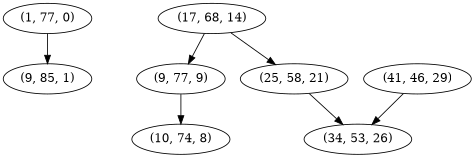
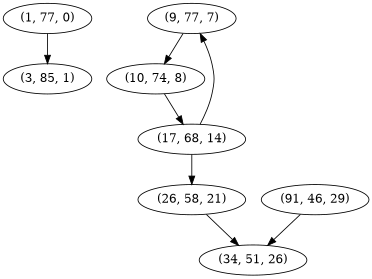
(48, 79) -> (48, 79)
(181, 79) -> (192, 18)
(294, 79) -> (192, 200)
(417, 79) -> (315, 200)
none -> (172, 105)
(358, 139) -> (253, 260)
